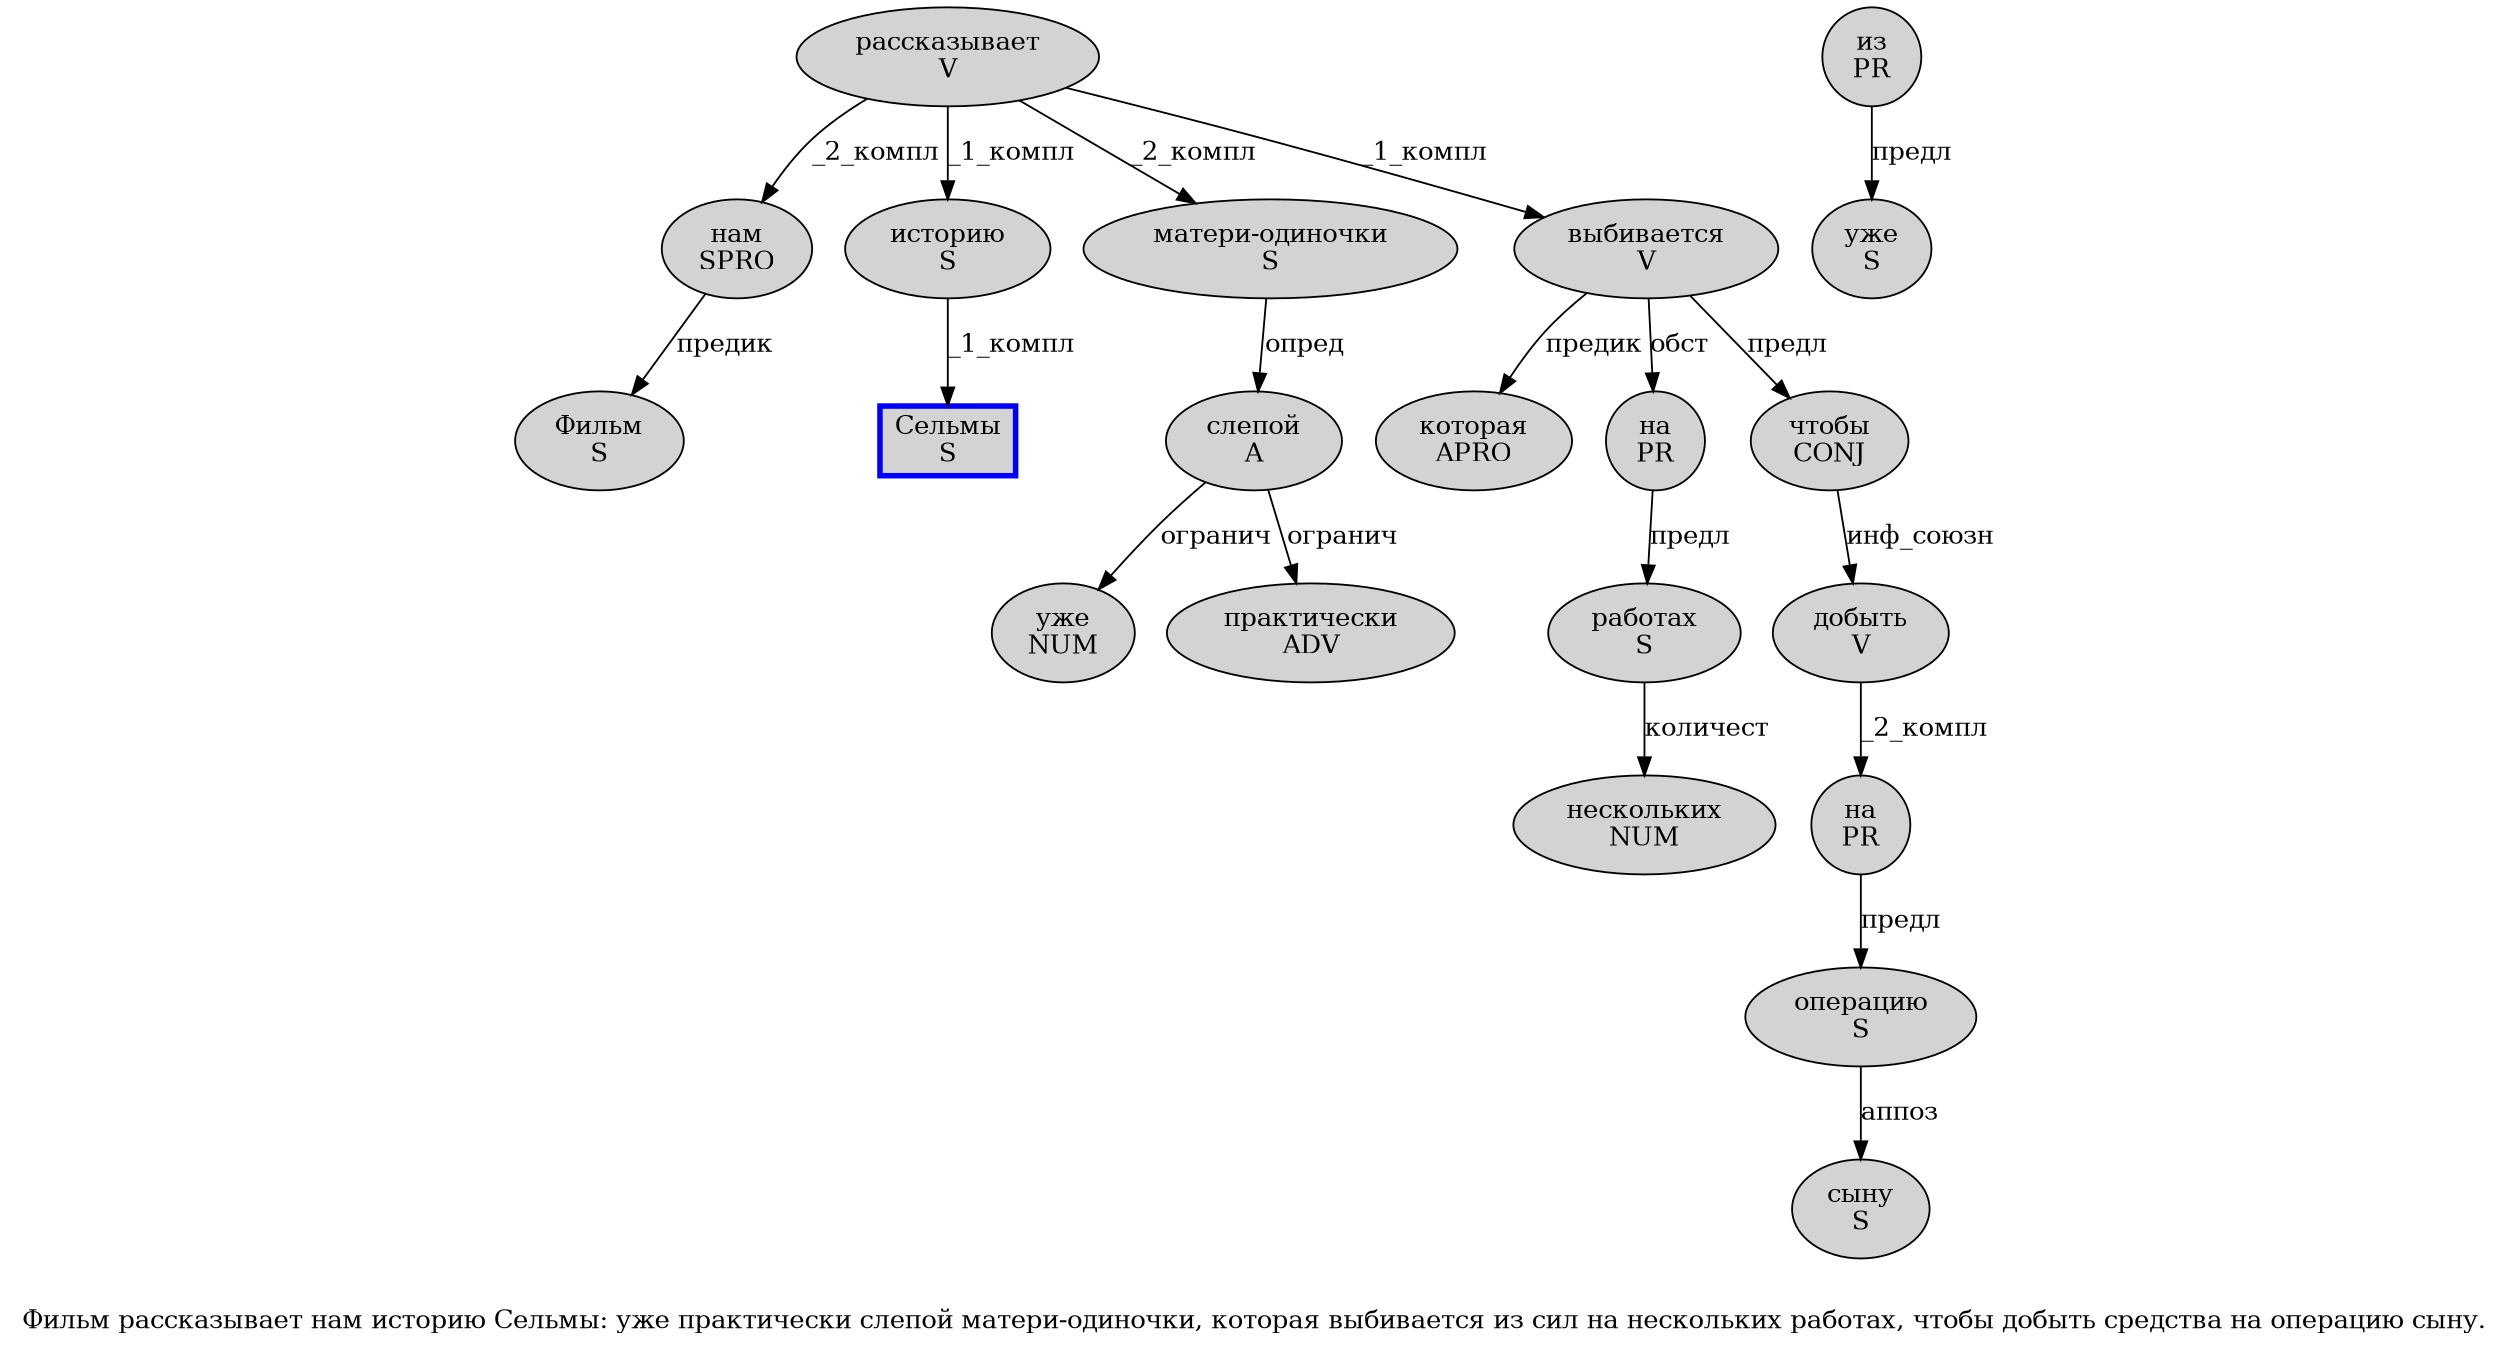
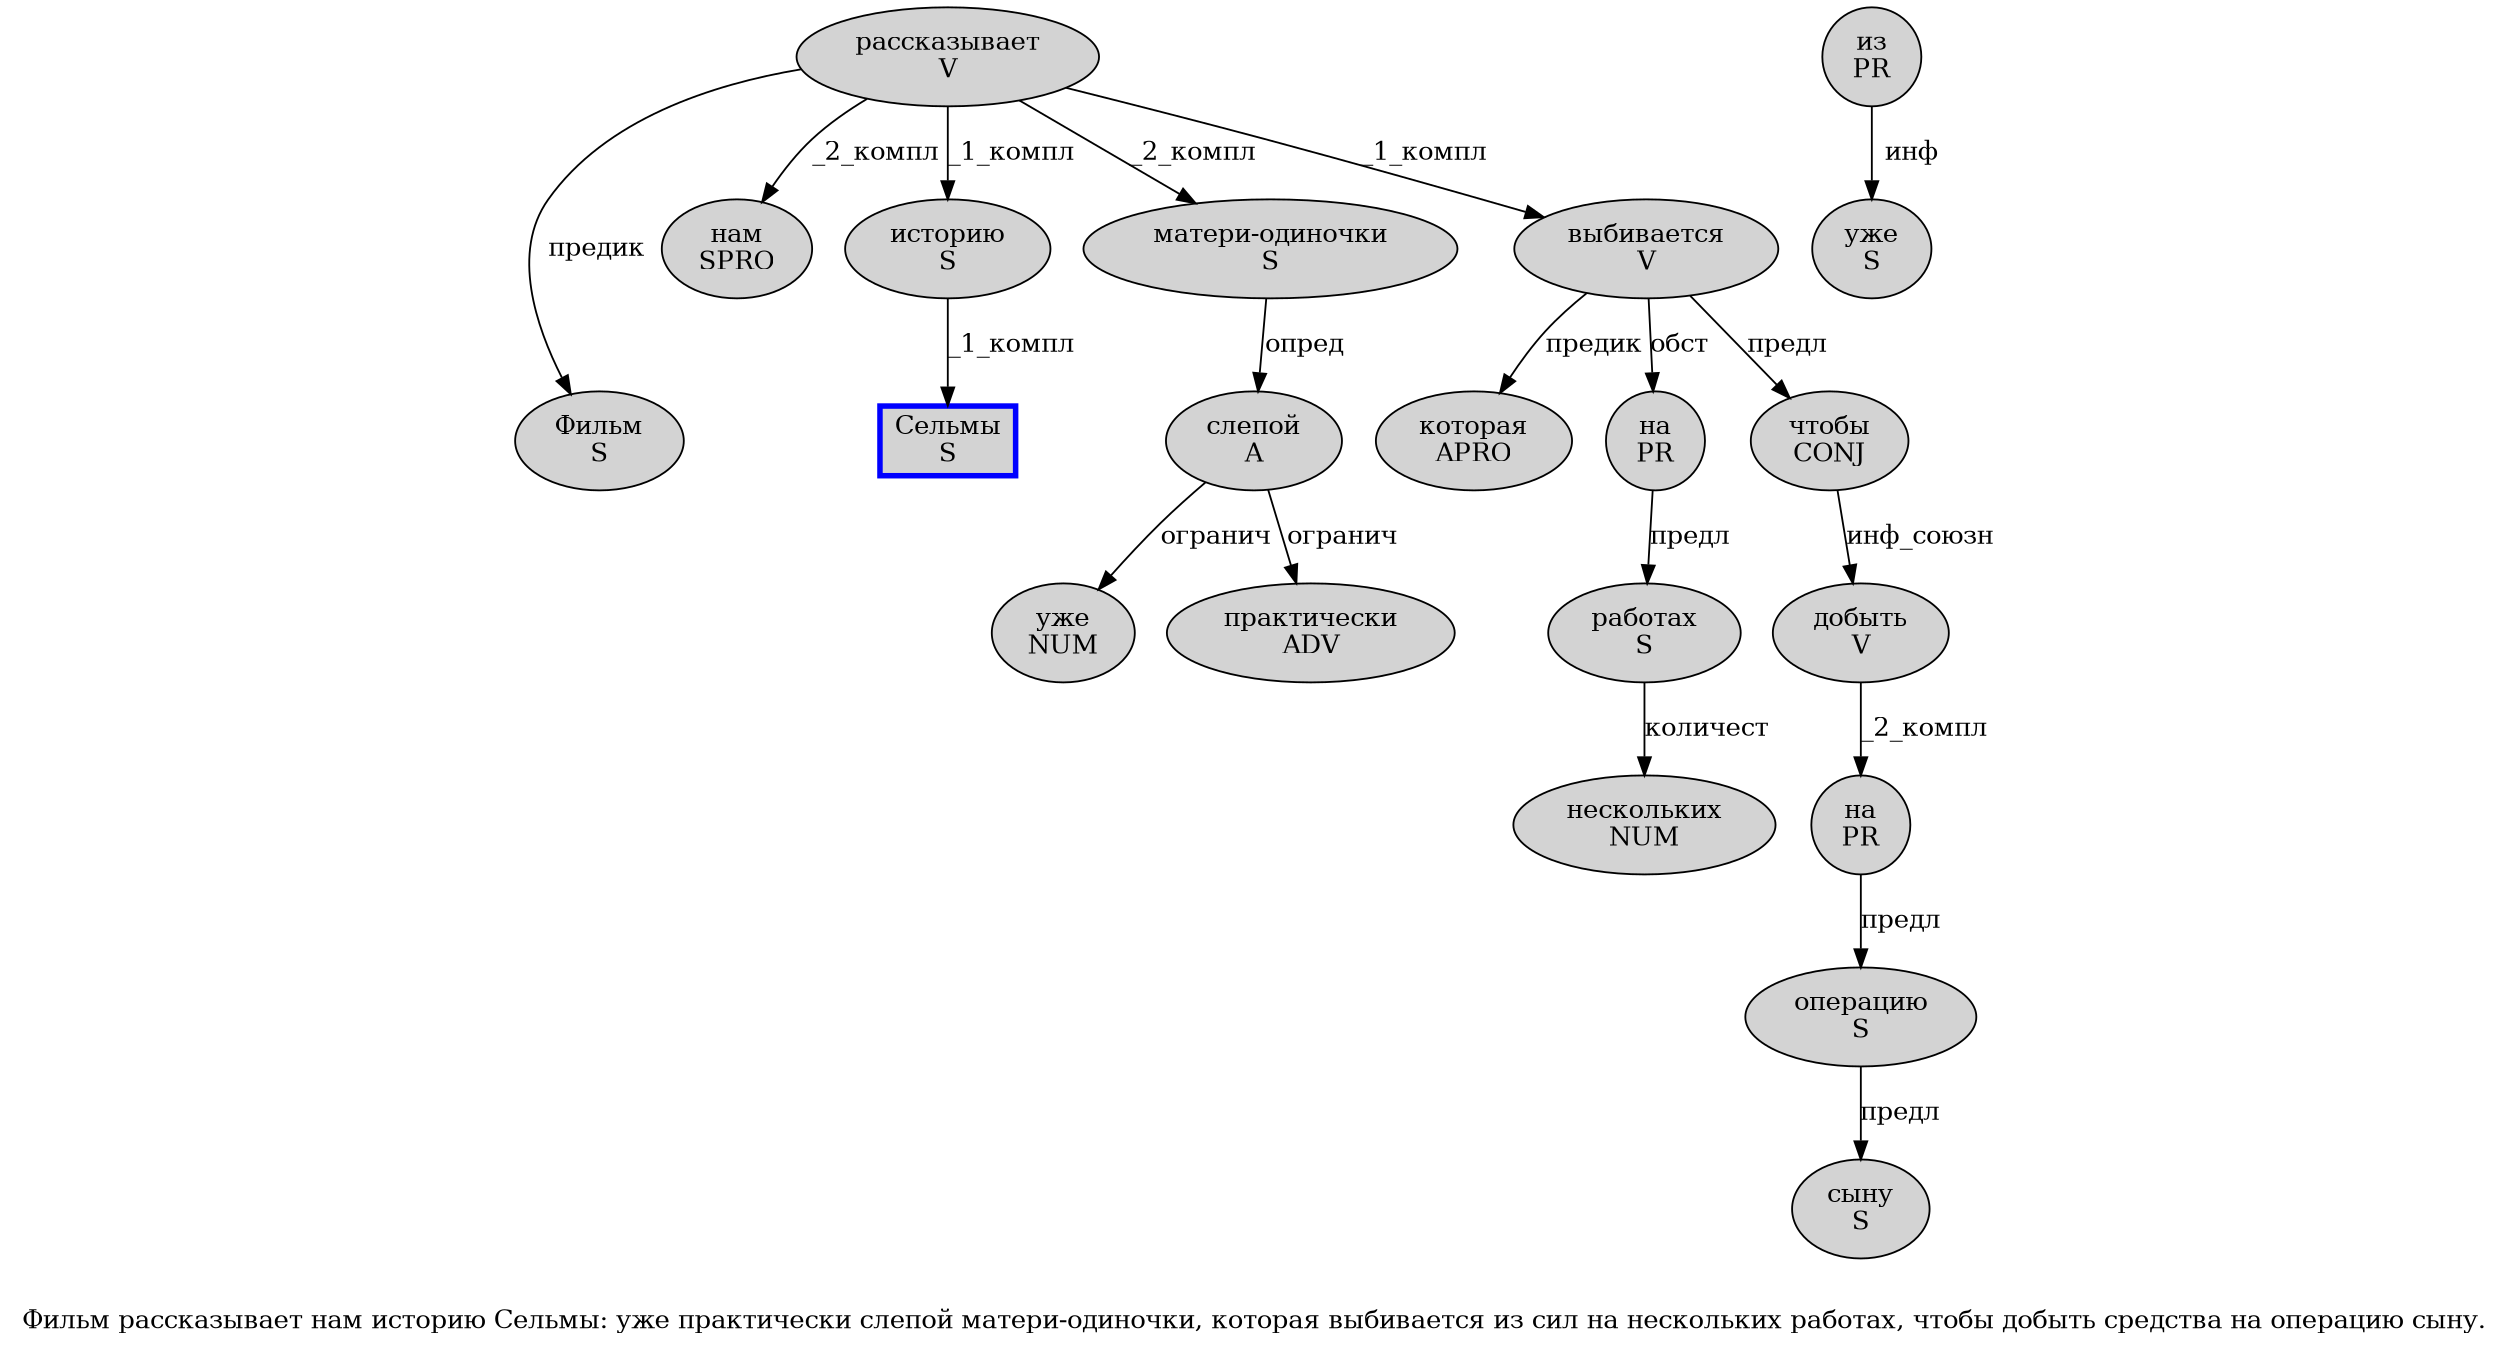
(1912, 153) -> (1912, 153)
(674, 337) -> (583, 161)
(1900, 1113) -> (1900, 1113)
